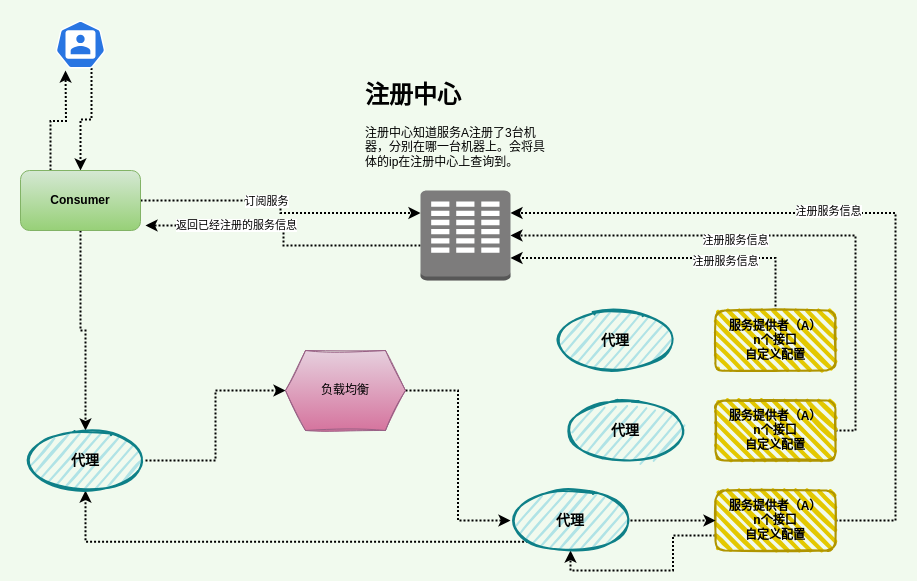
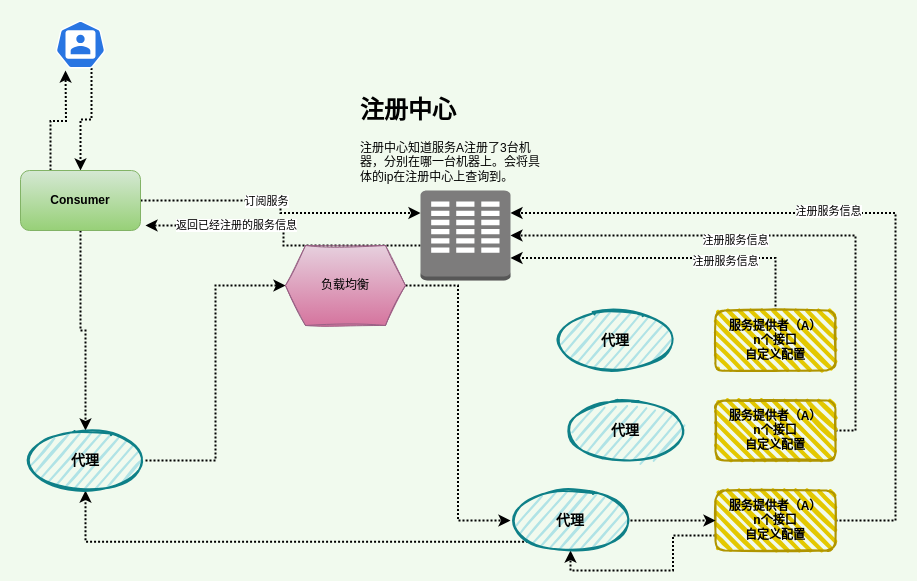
(456, 126) -> (451, 141)
(346, 391) -> (346, 286)
